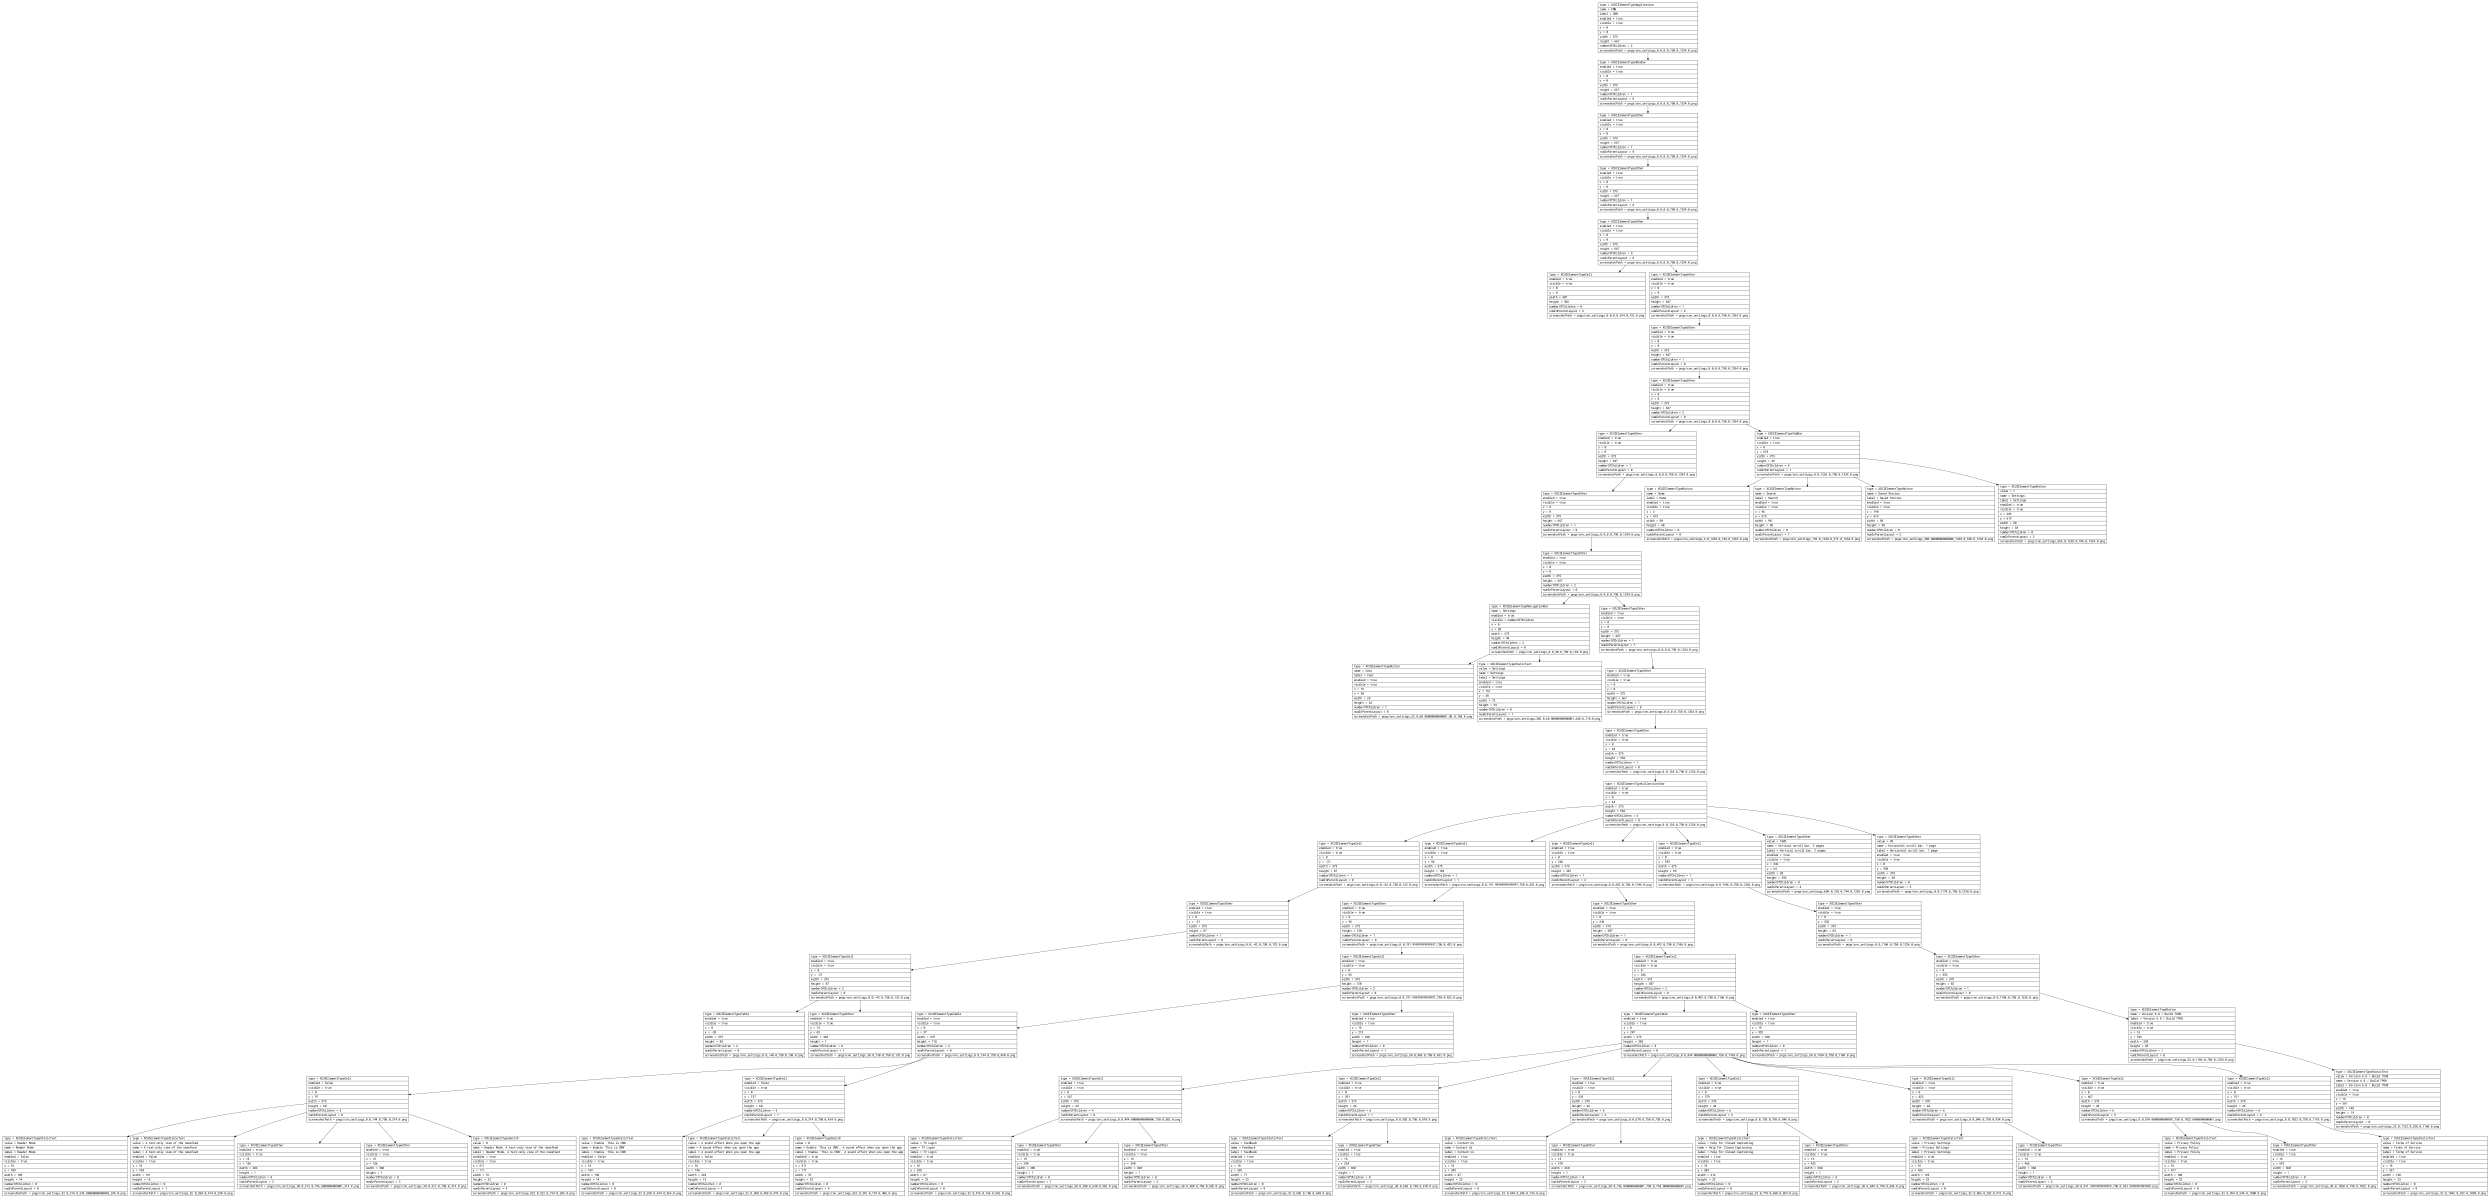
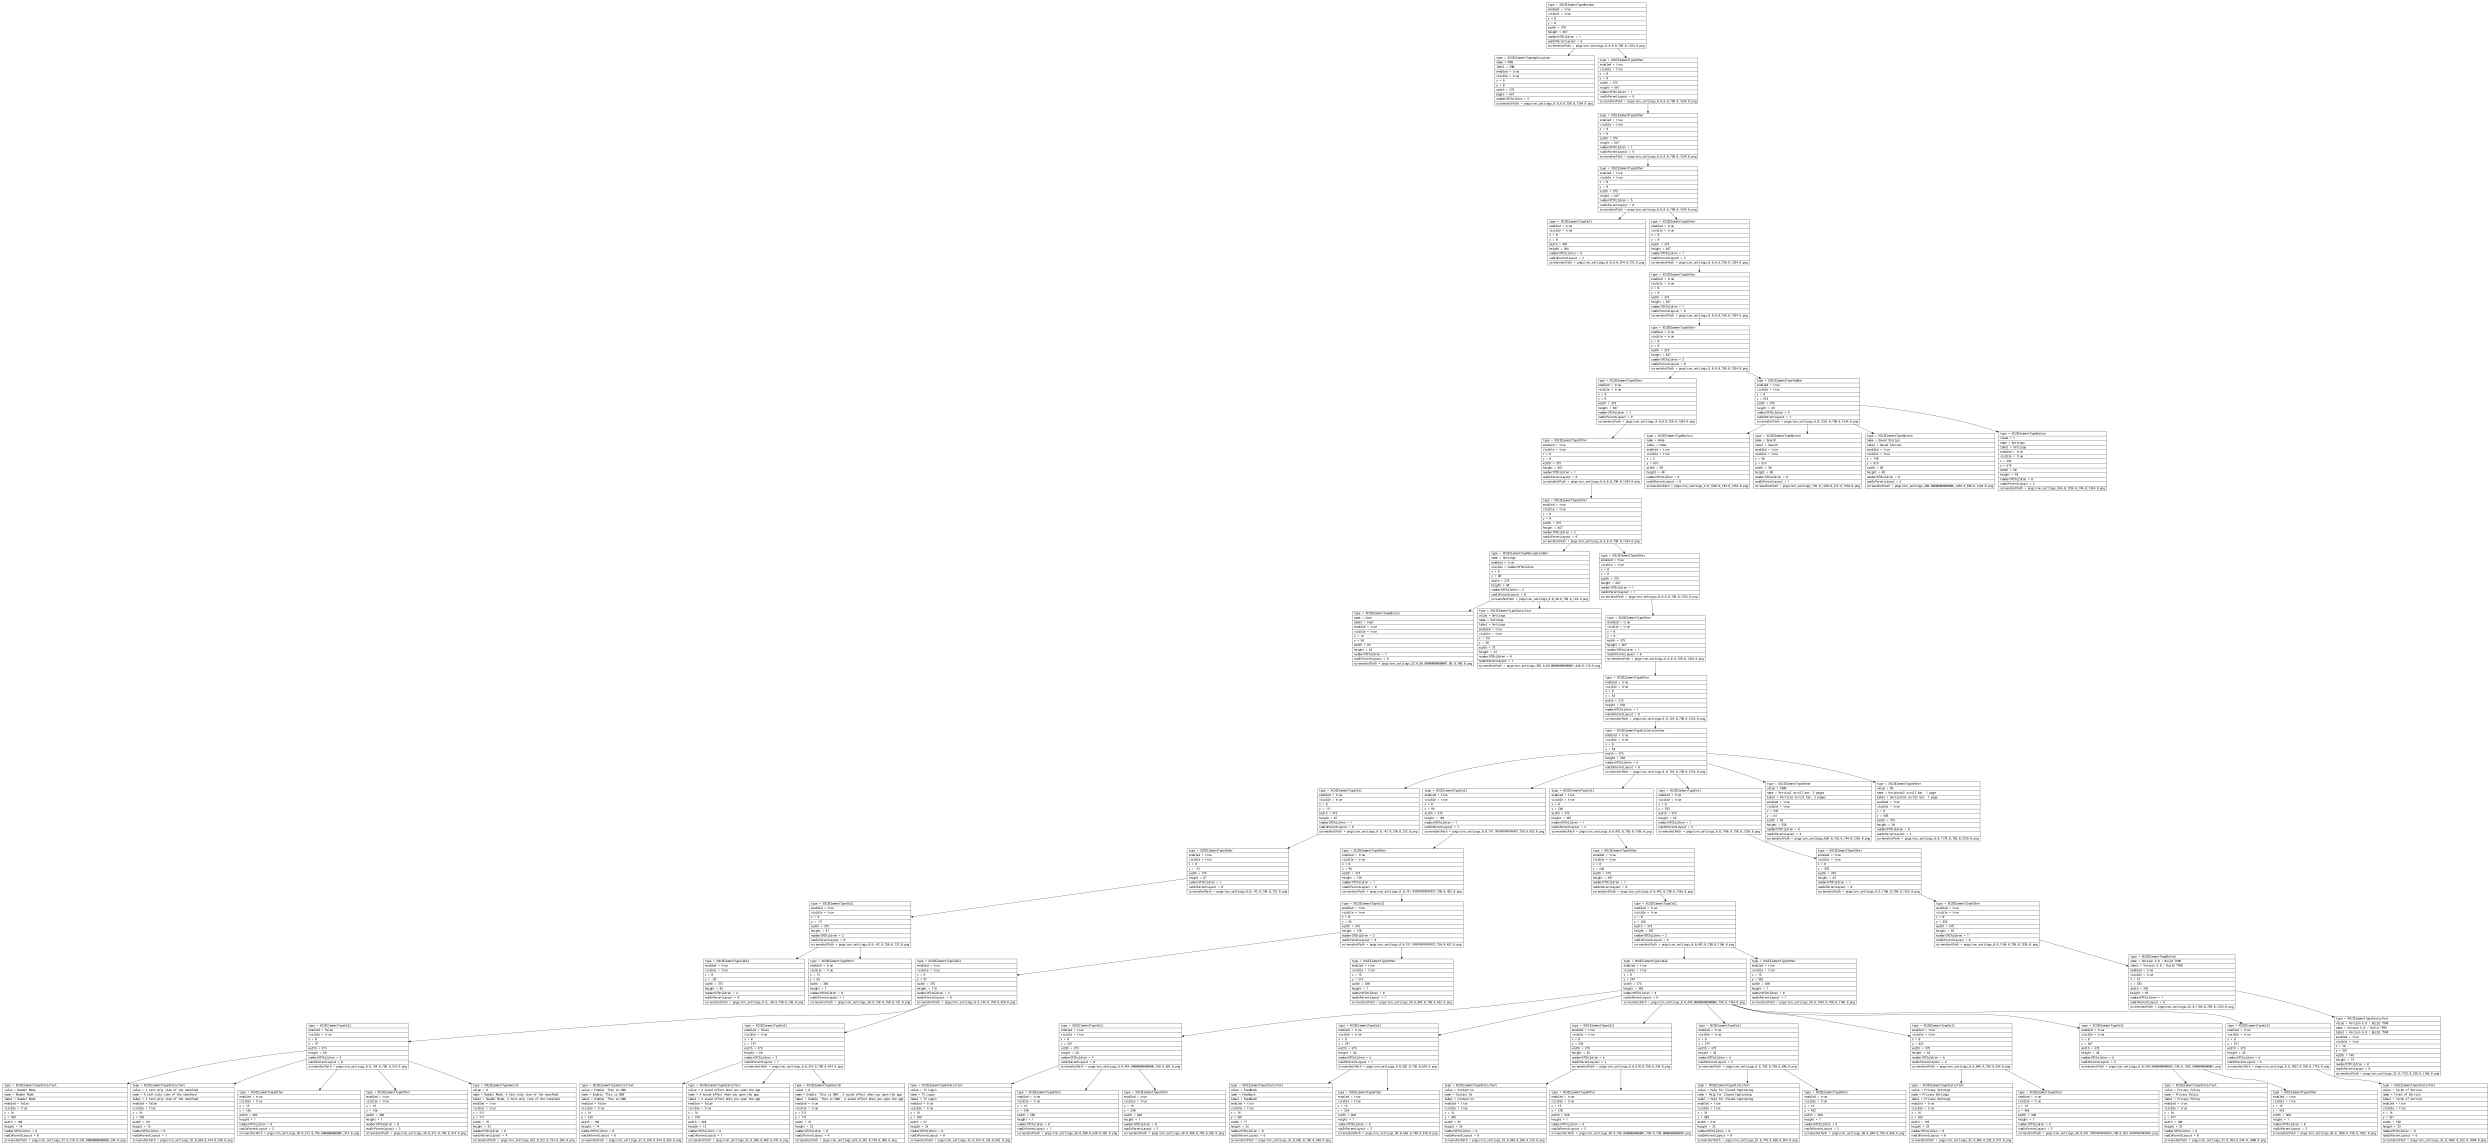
(1610, 41) -> (1505, 94)
(1648, 56) -> (1572, 51)
